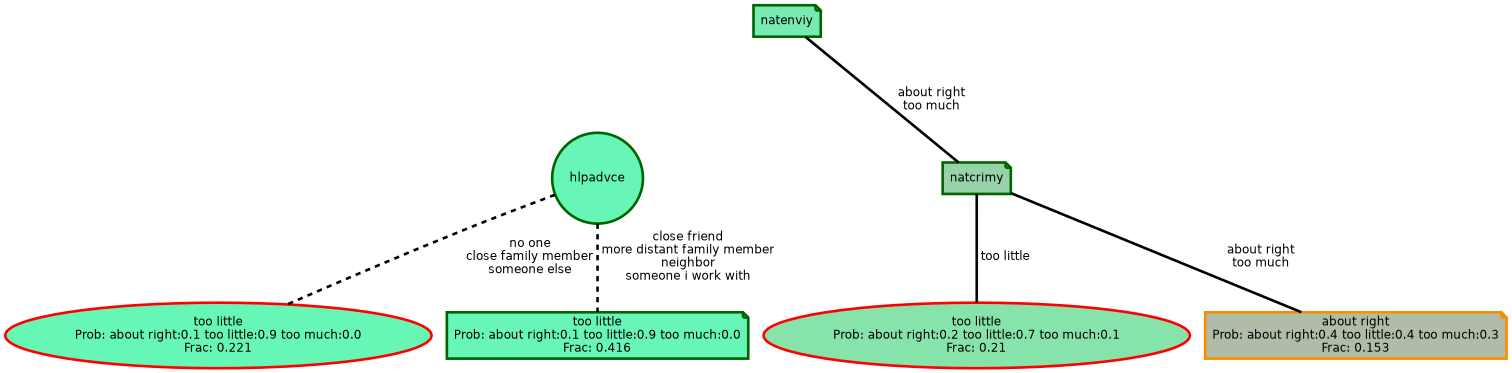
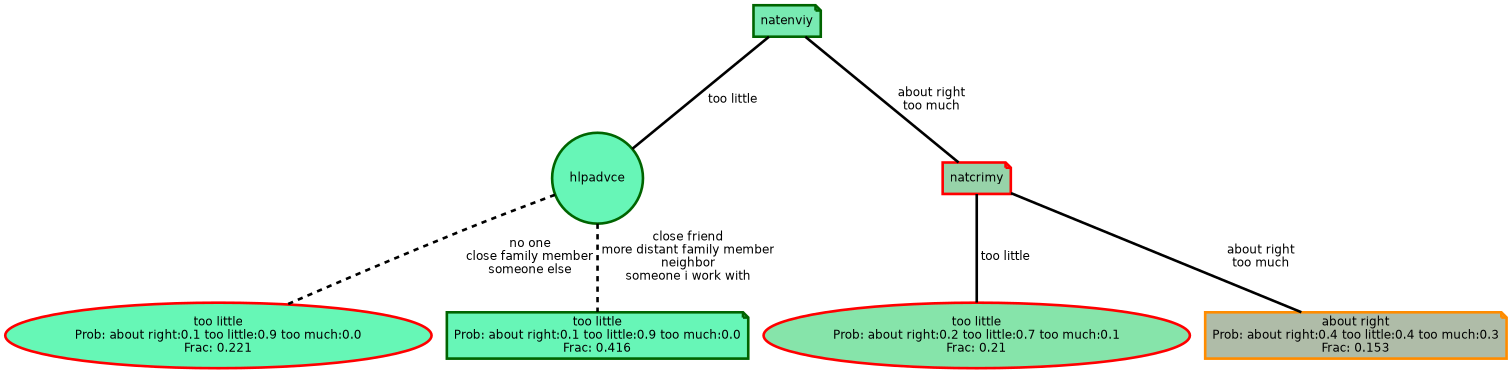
none -> (701, 93)
(977, 178) -> (977, 178)
